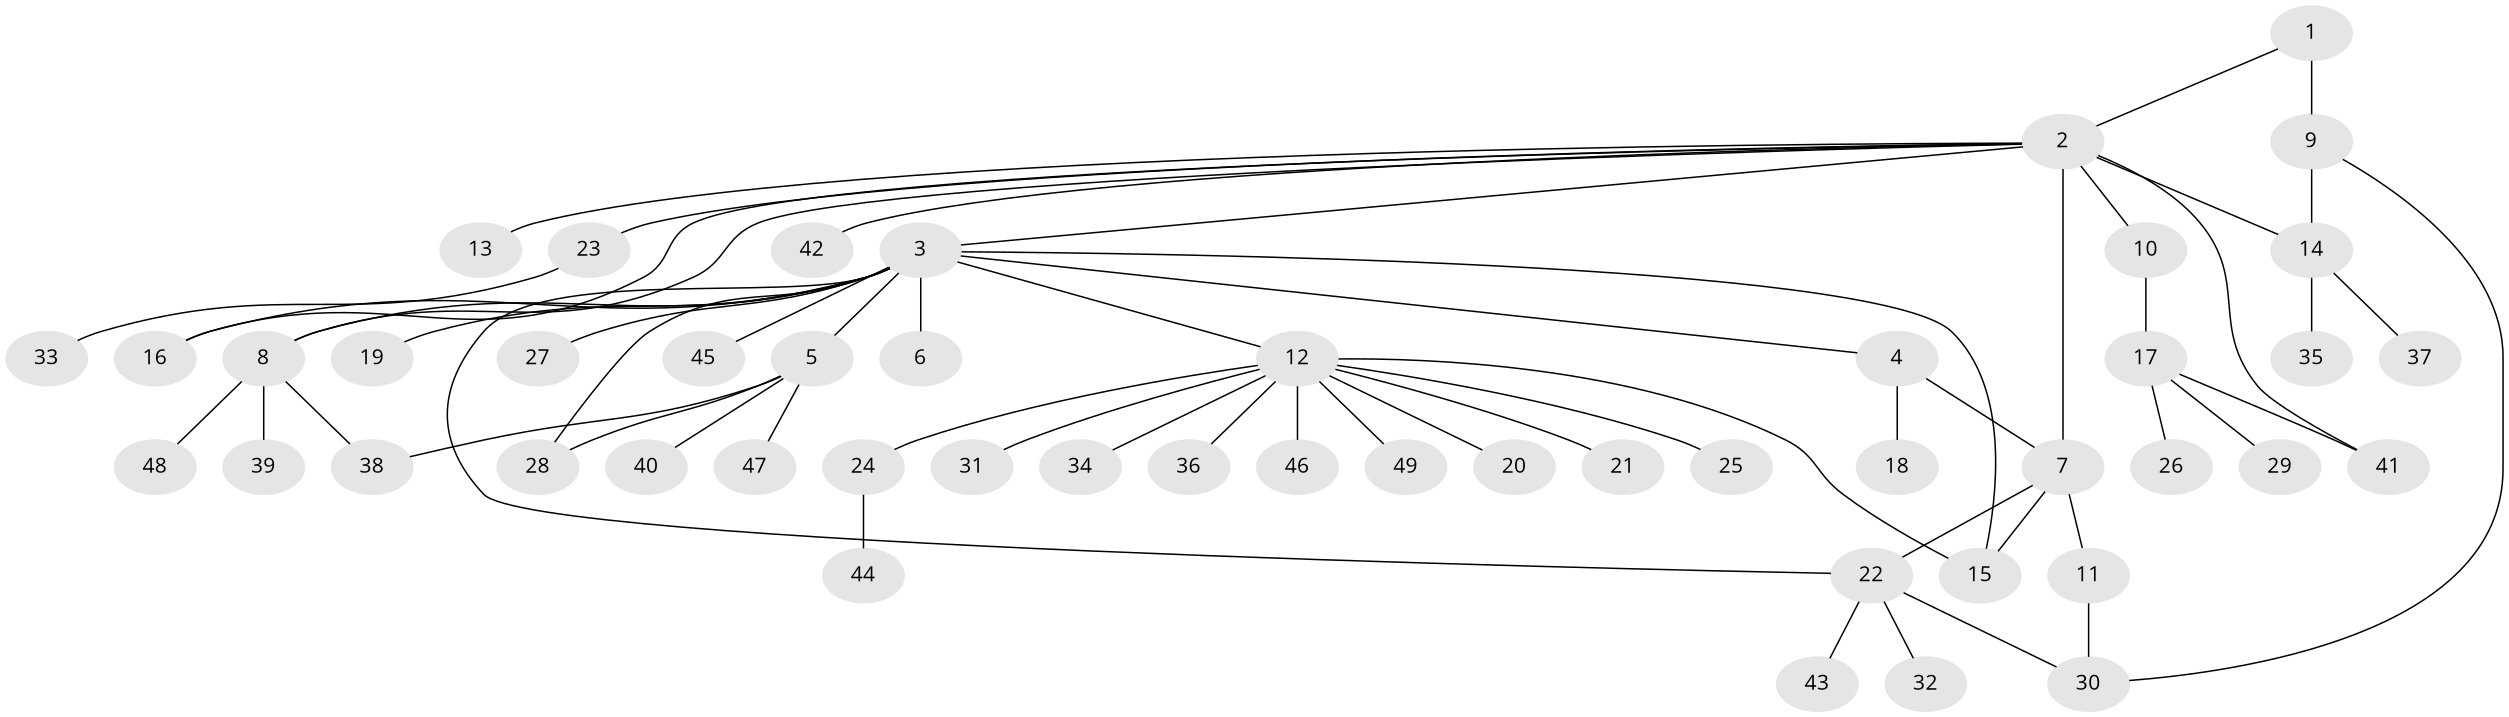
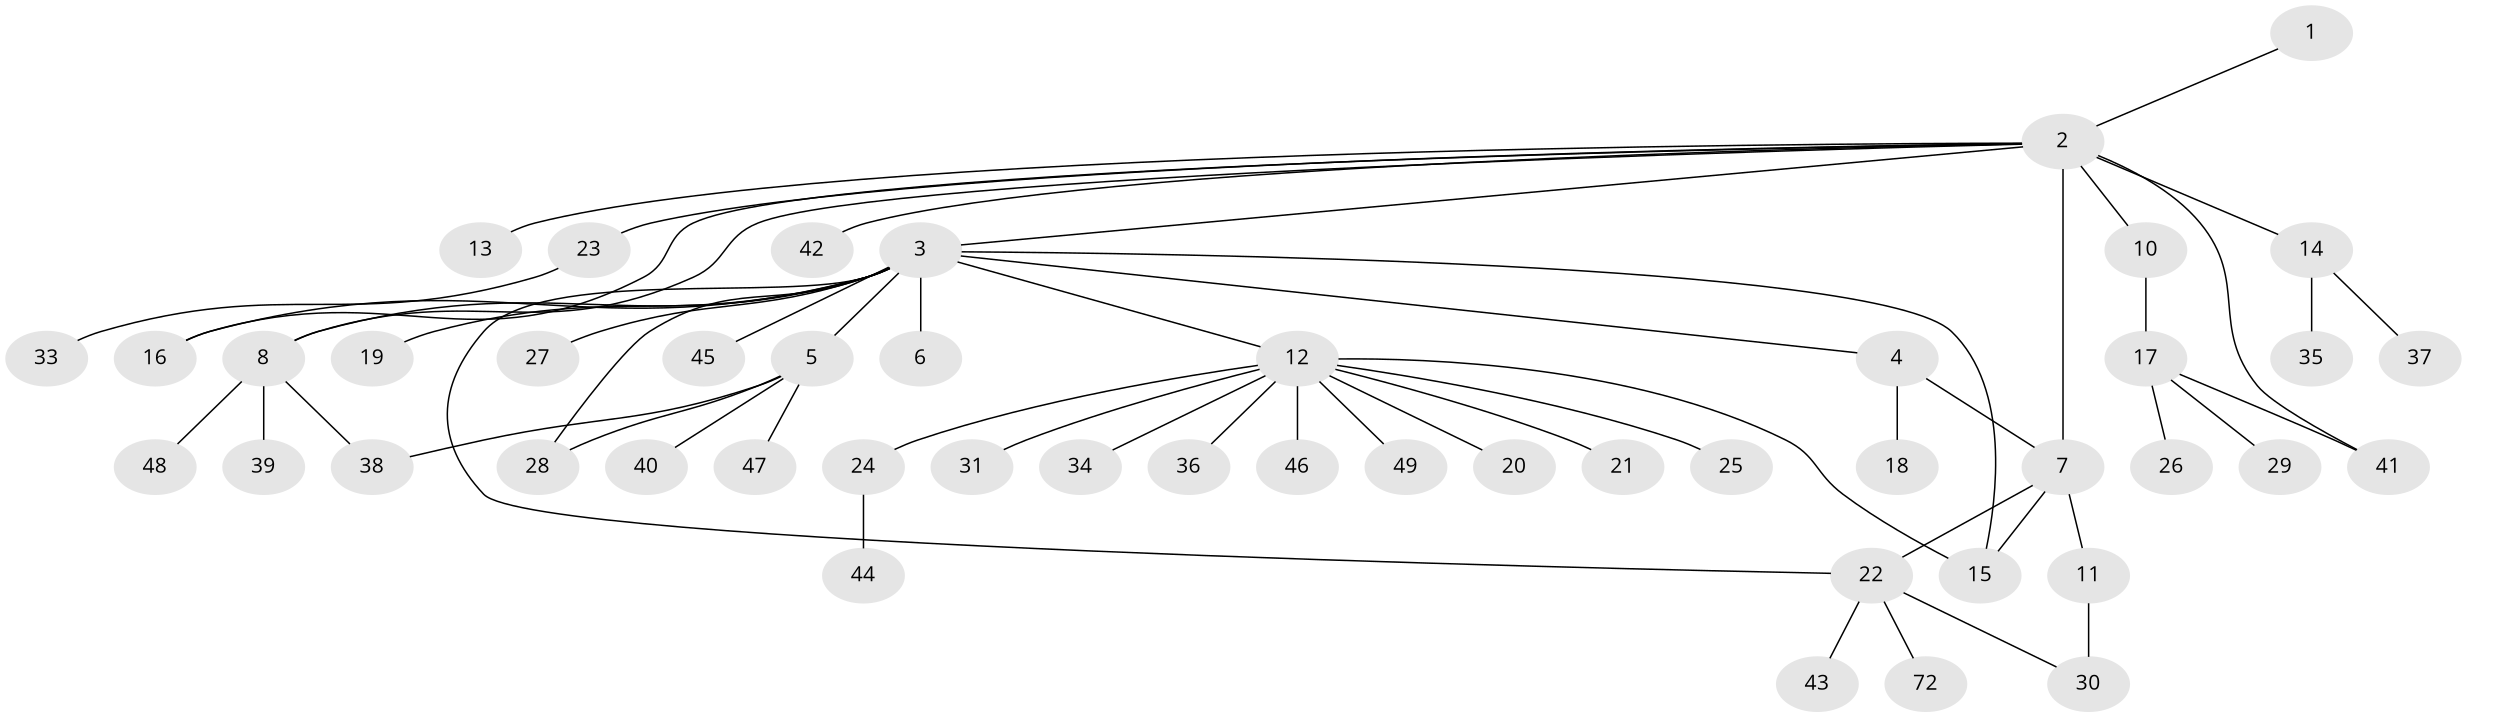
(2312, 142) -> none
(1926, 684) -> (1926, 684)
